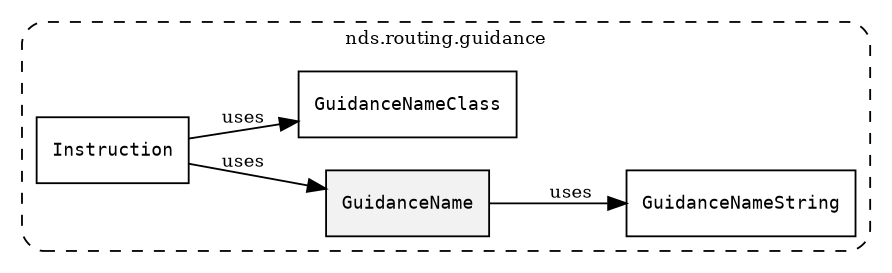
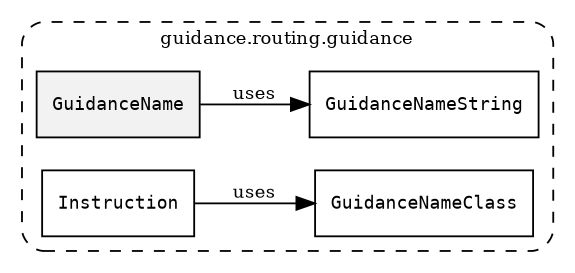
(446, 39) -> (288, 39)
(248, 175) -> none
